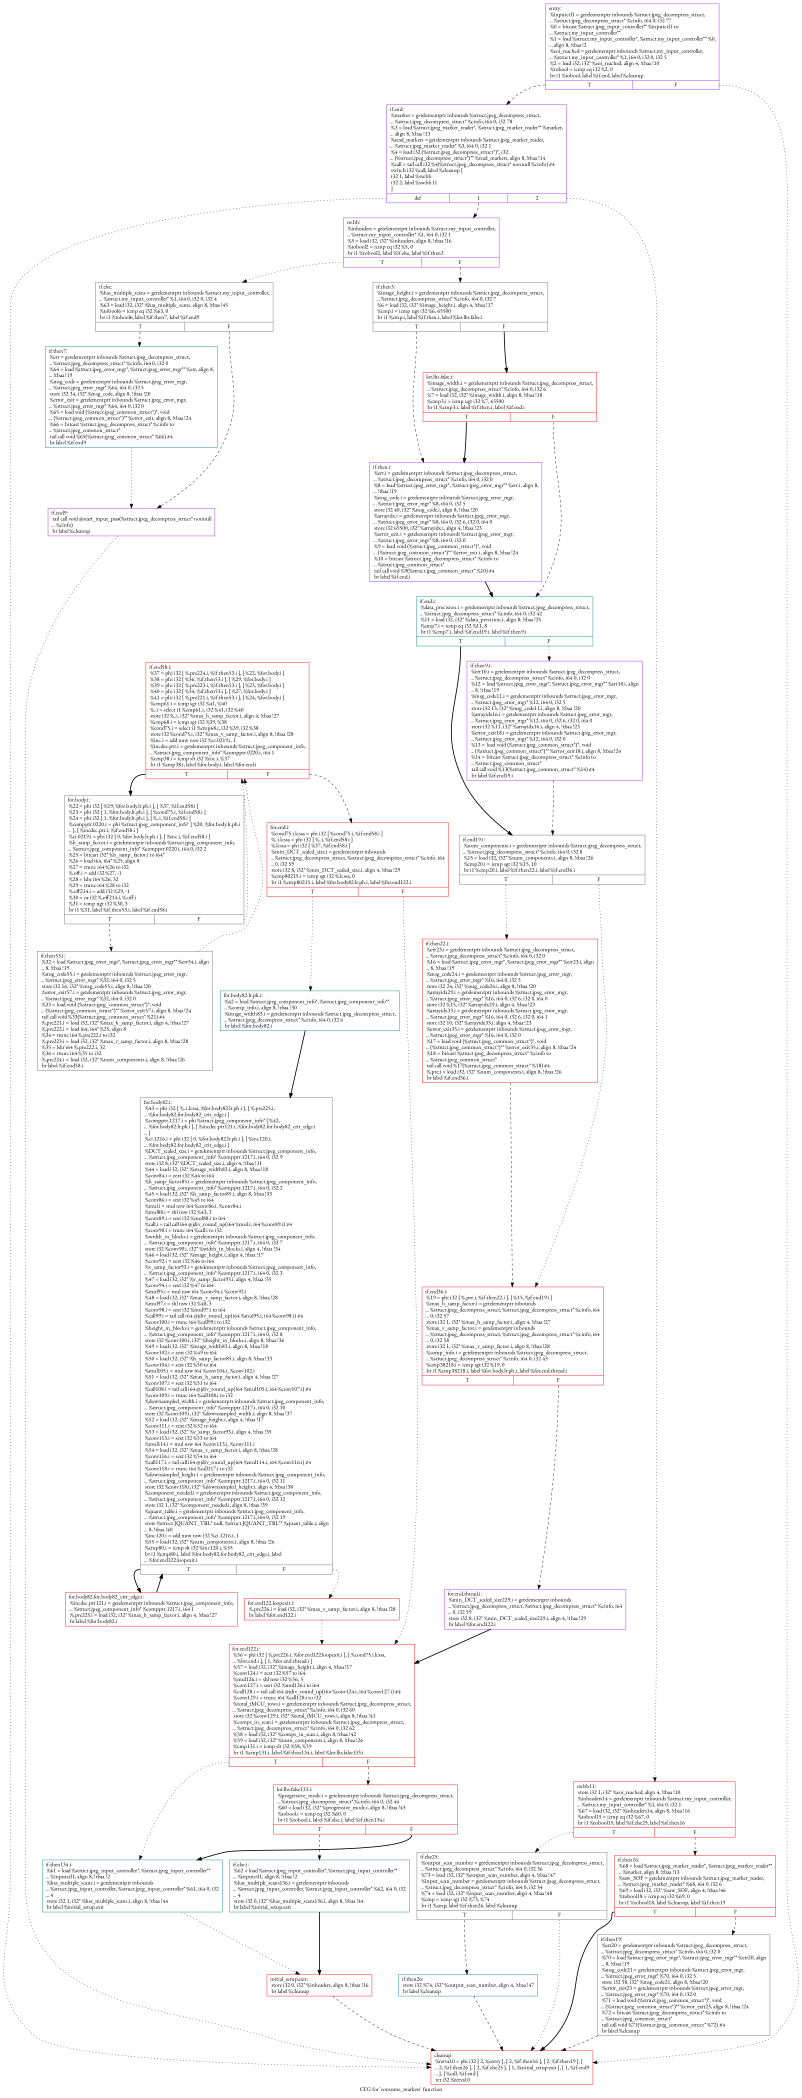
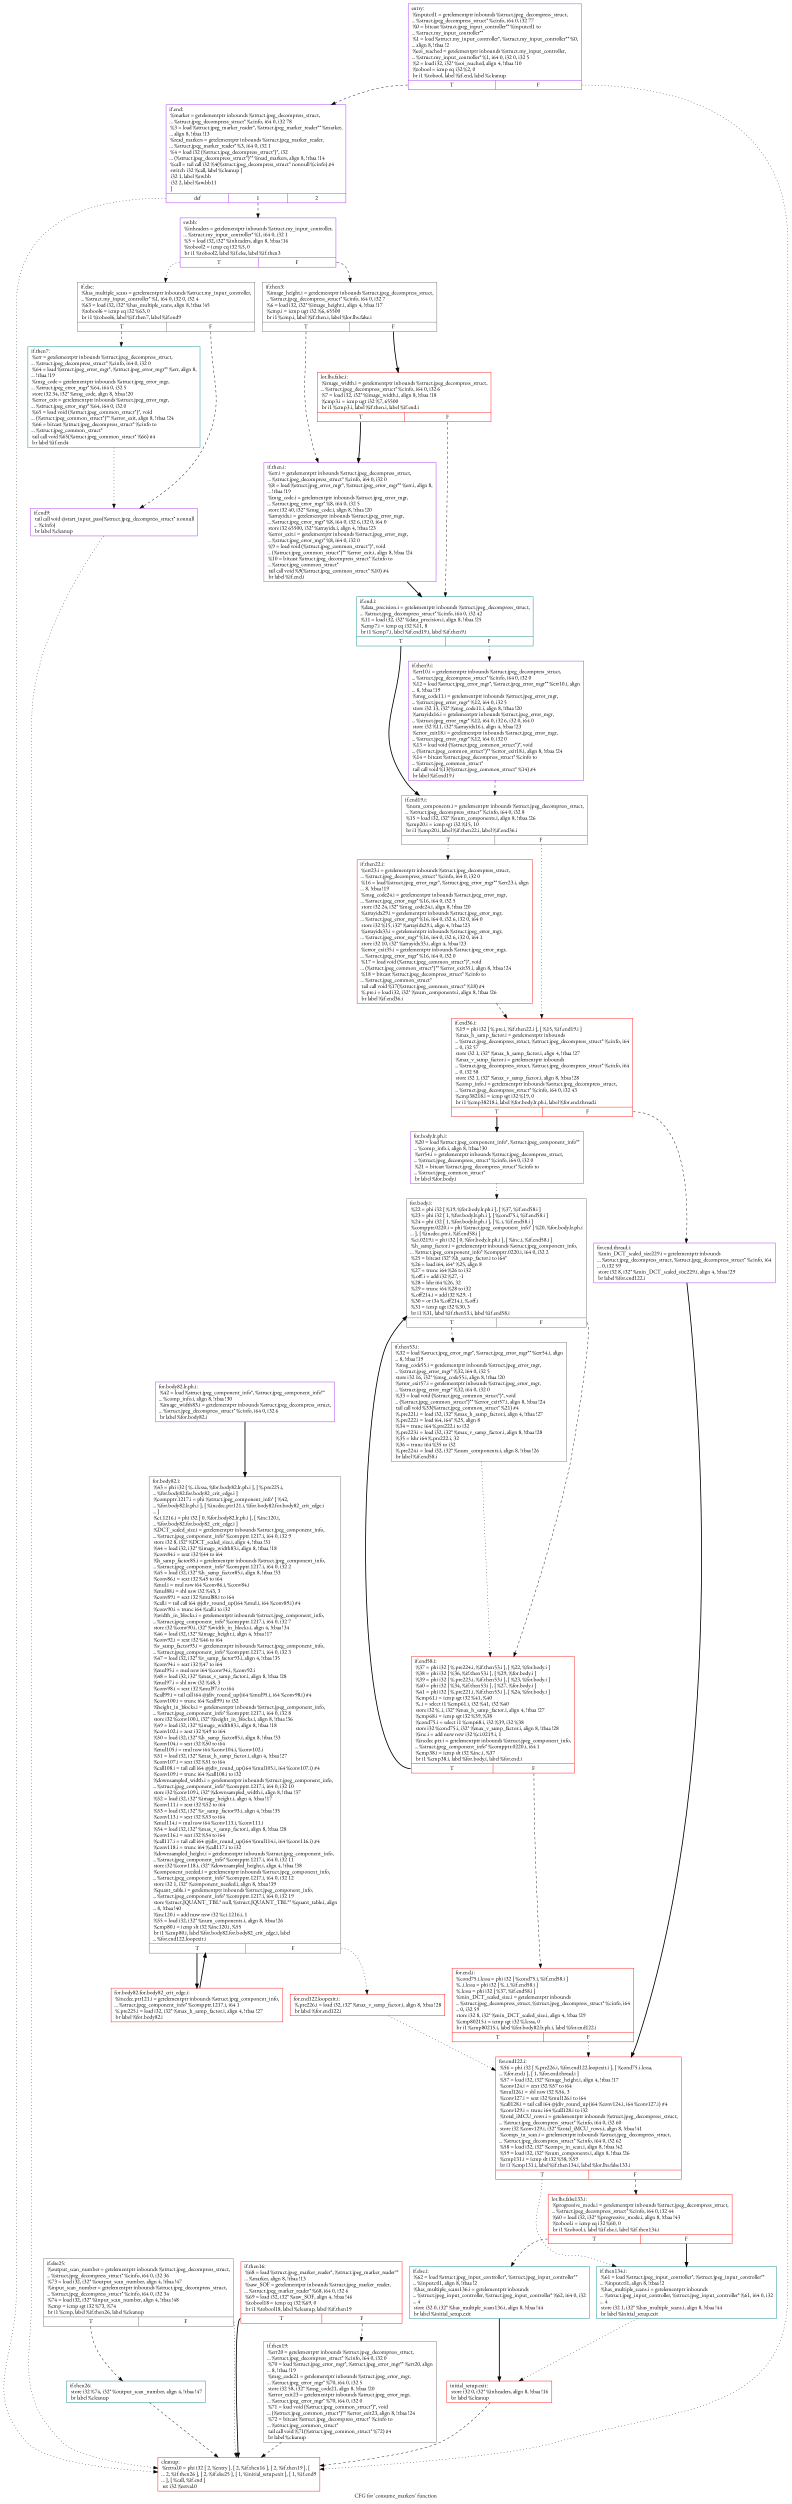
(67, 443) -> (50, 443)
(247, 851) -> (564, 1490)
(102, 898) -> (444, 1301)
(312, 942) -> none
(310, 1011) -> (245, 1402)
none -> (497, 1158)
(654, 1809) -> none
